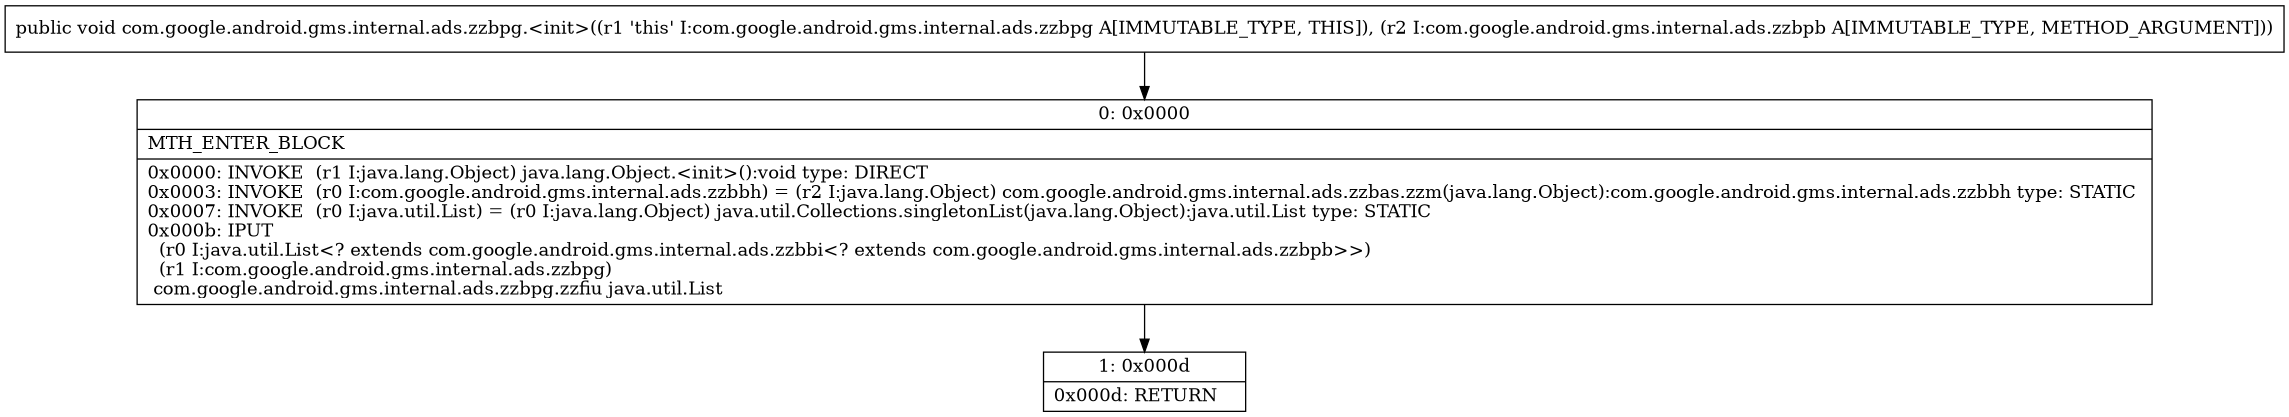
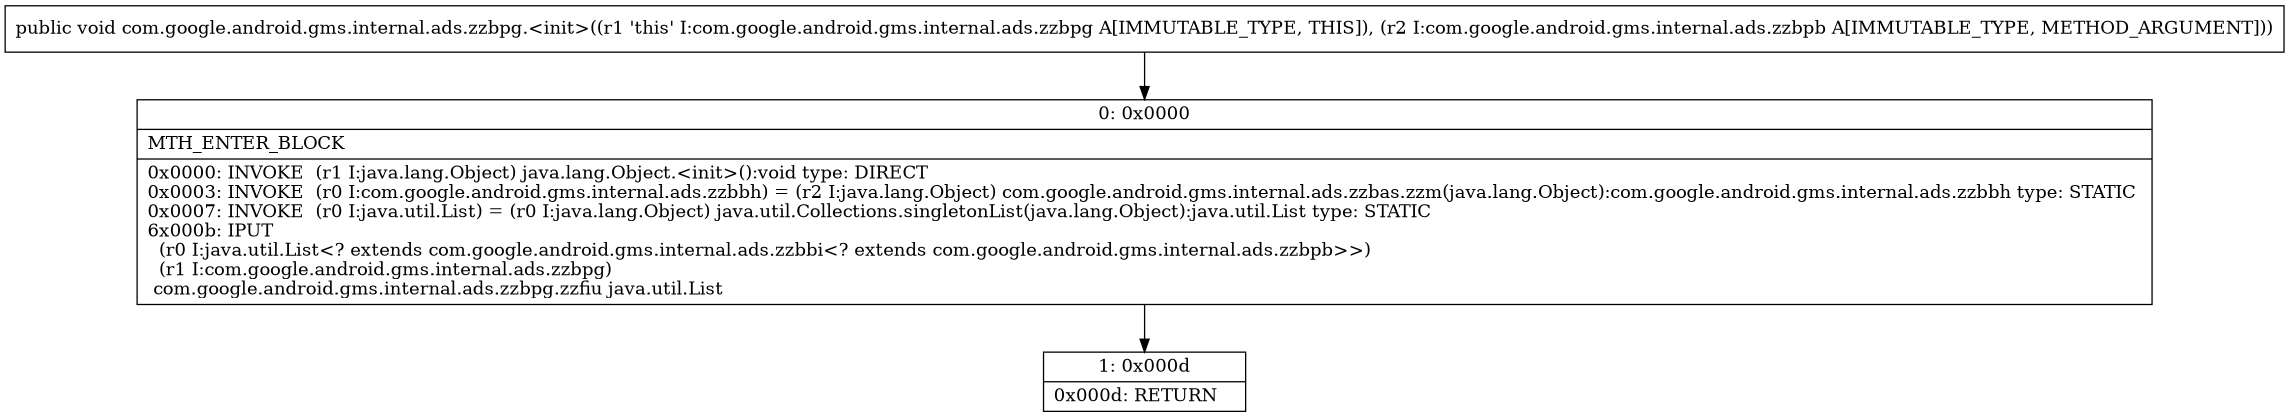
(216, 231) -> (216, 231)
